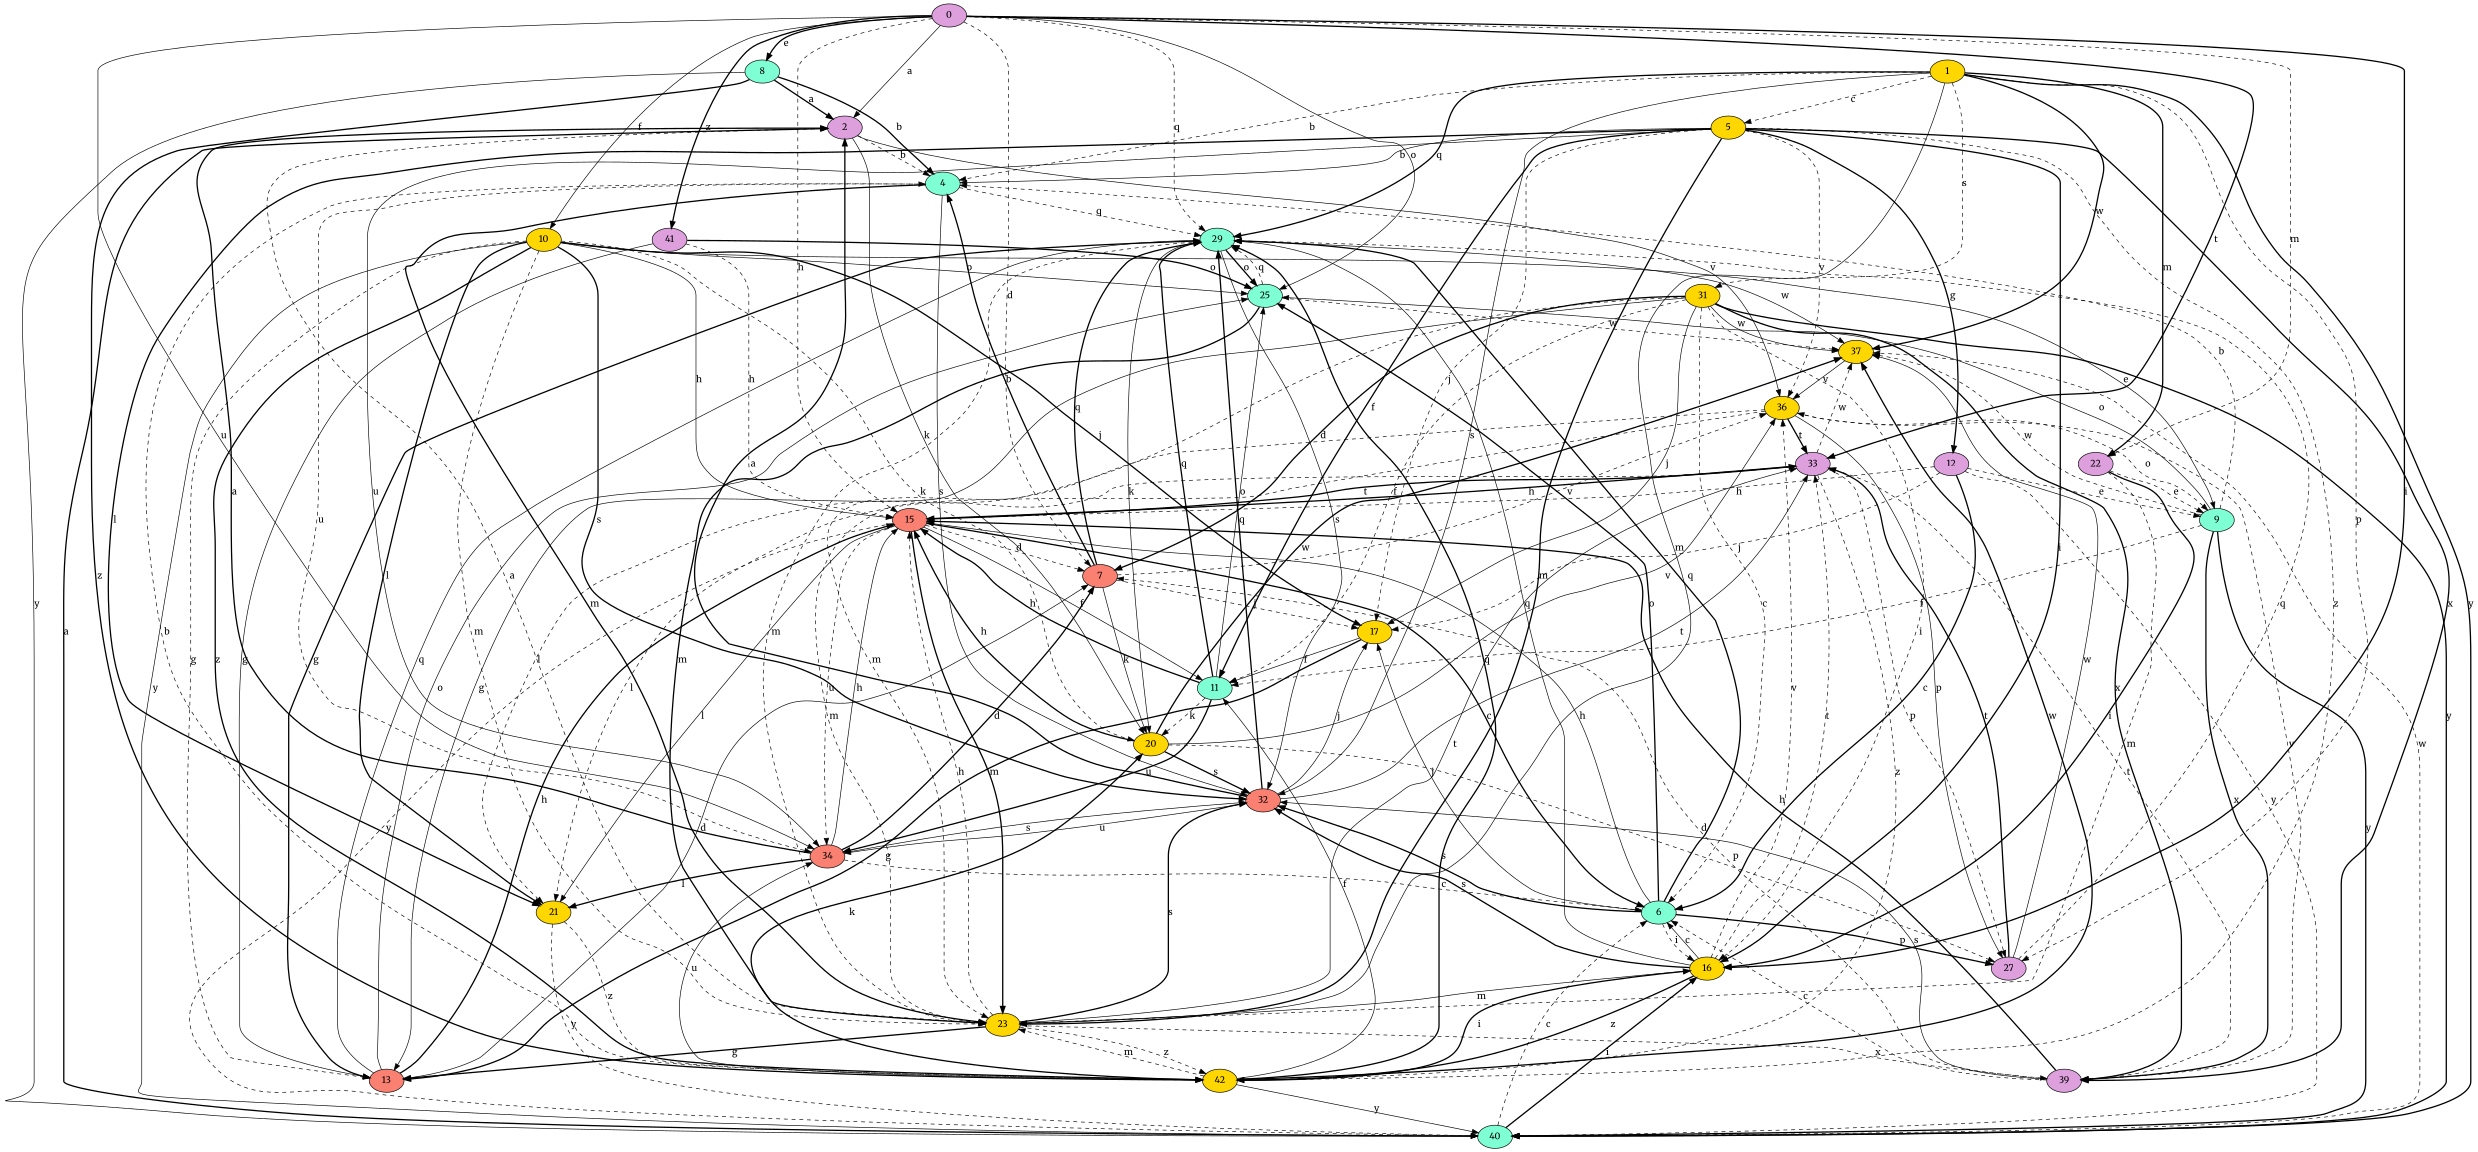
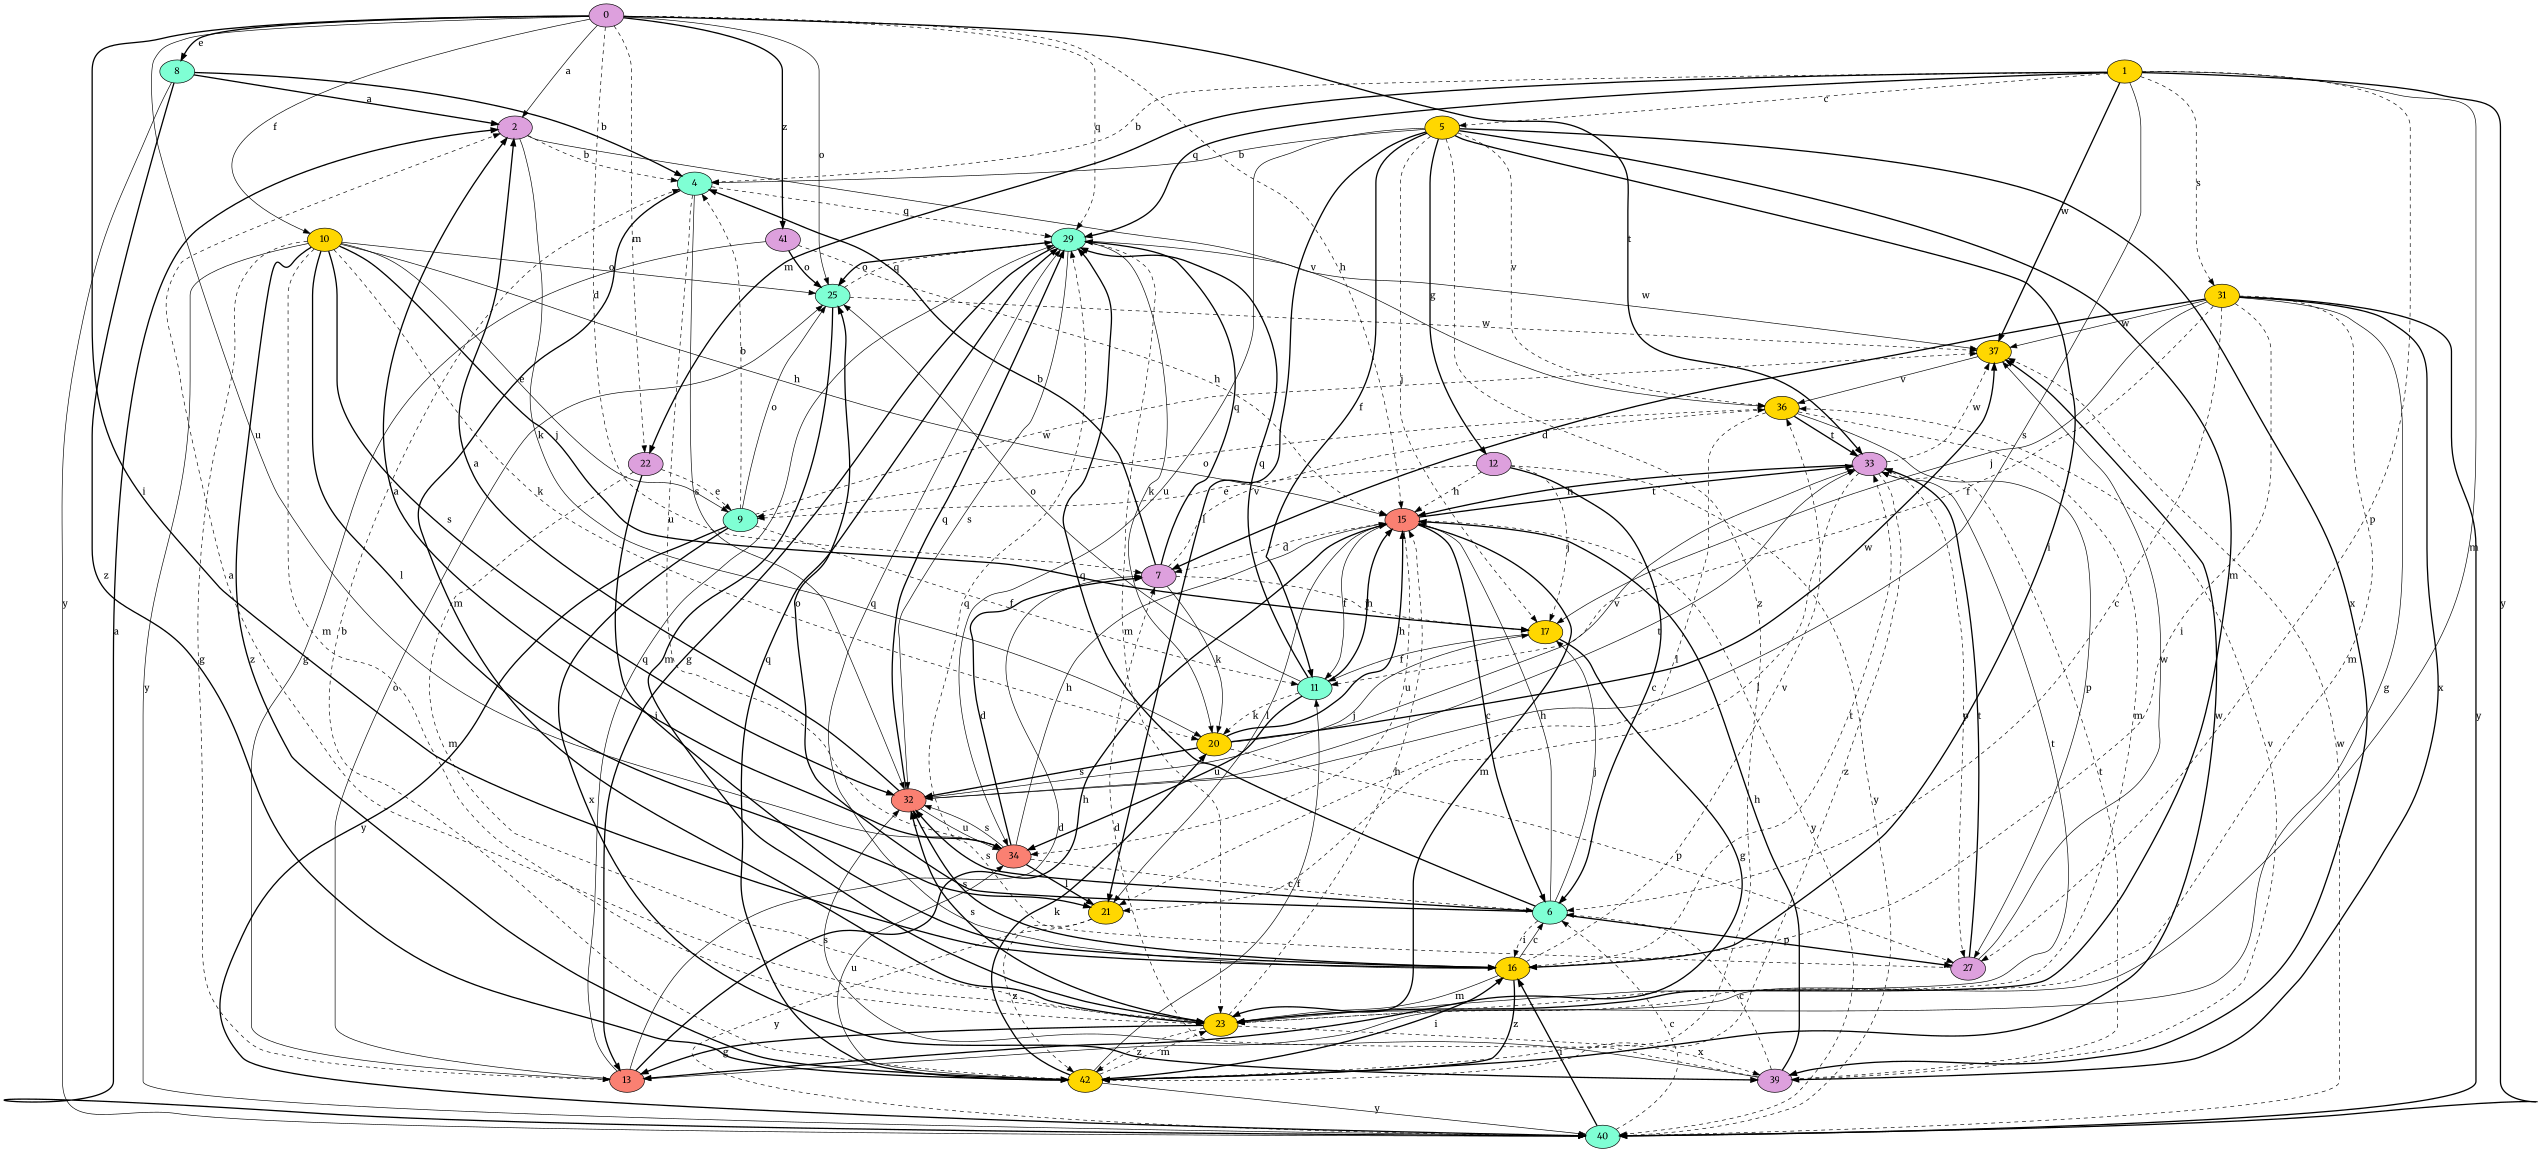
(1100, 576) -> (1159, 576)
(1498, 629) -> (1544, 654)
